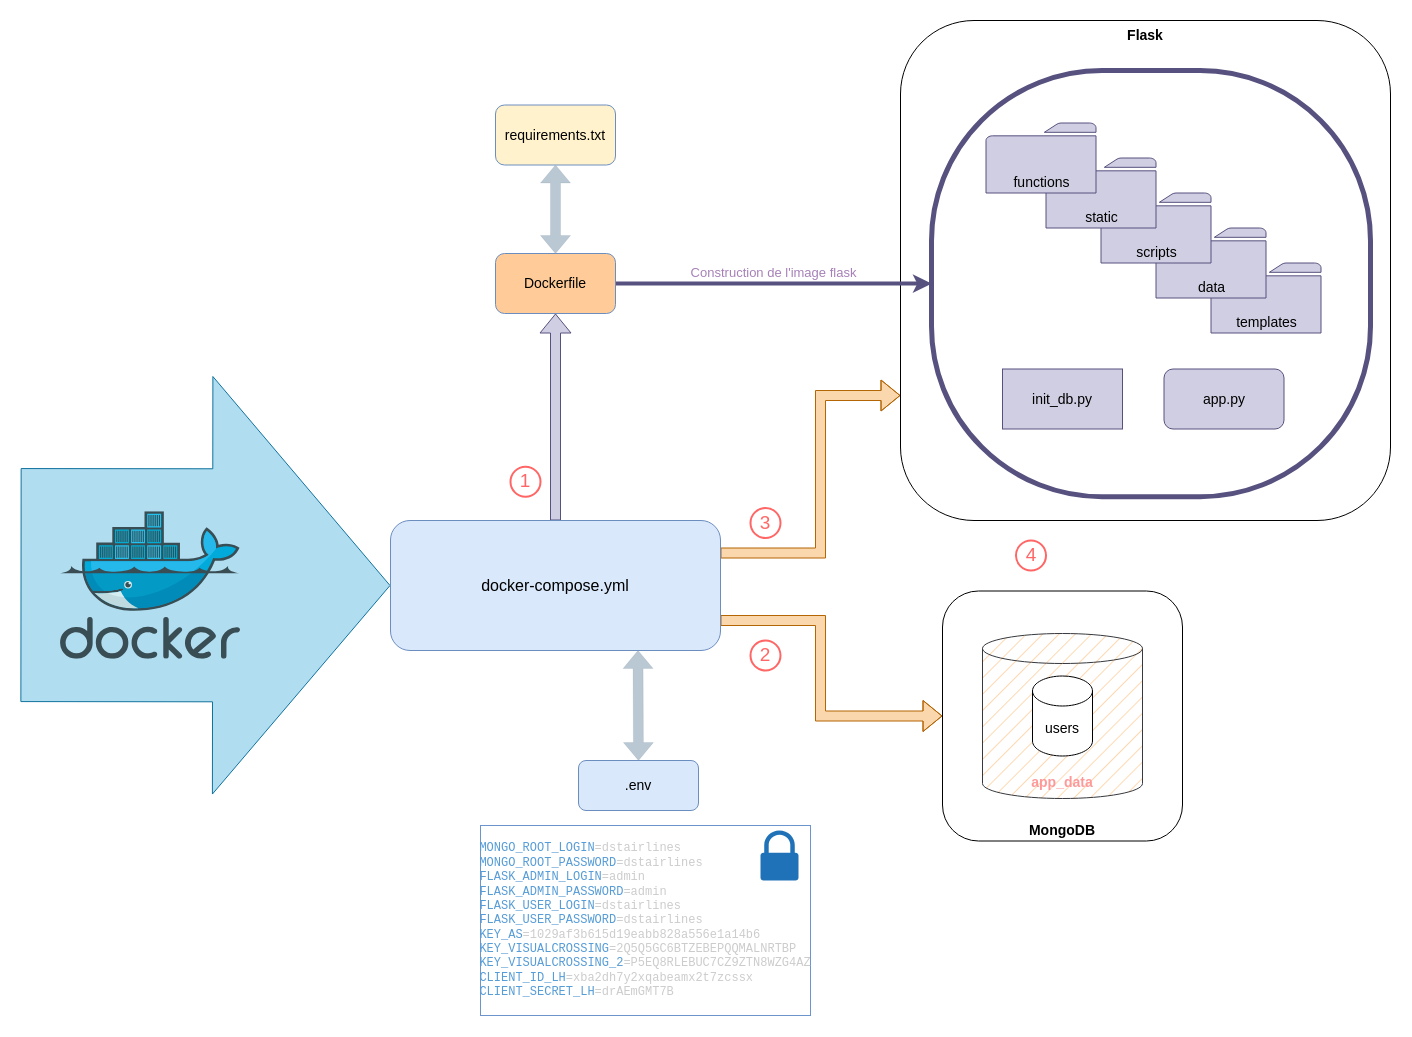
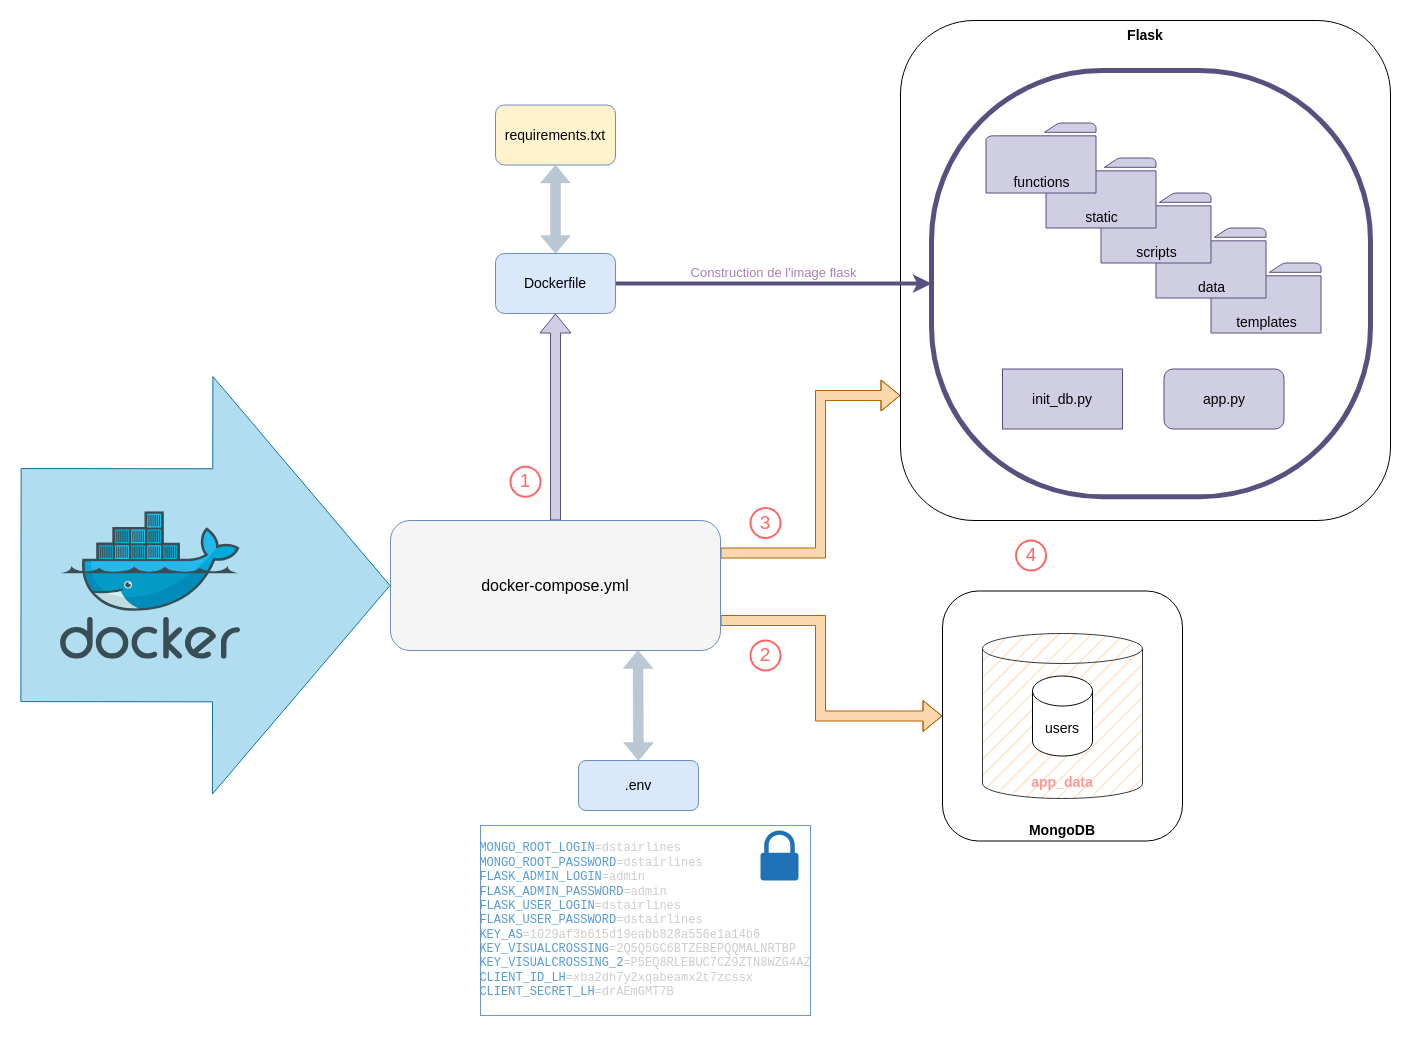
(556, 284) -> (556, 284)
(556, 586) -> (556, 586)
